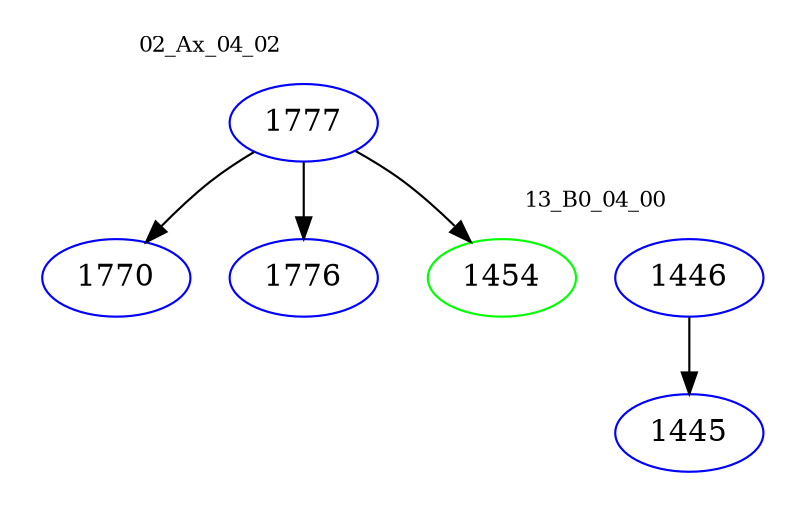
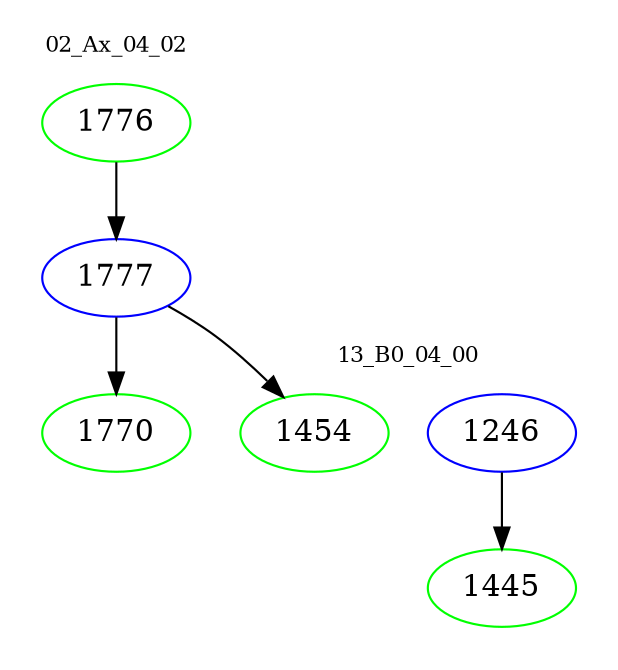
(304, 190) -> (116, 190)
(116, 278) -> (116, 433)
(304, 278) -> (116, 123)
(689, 278) -> (502, 433)
(689, 433) -> (502, 588)
